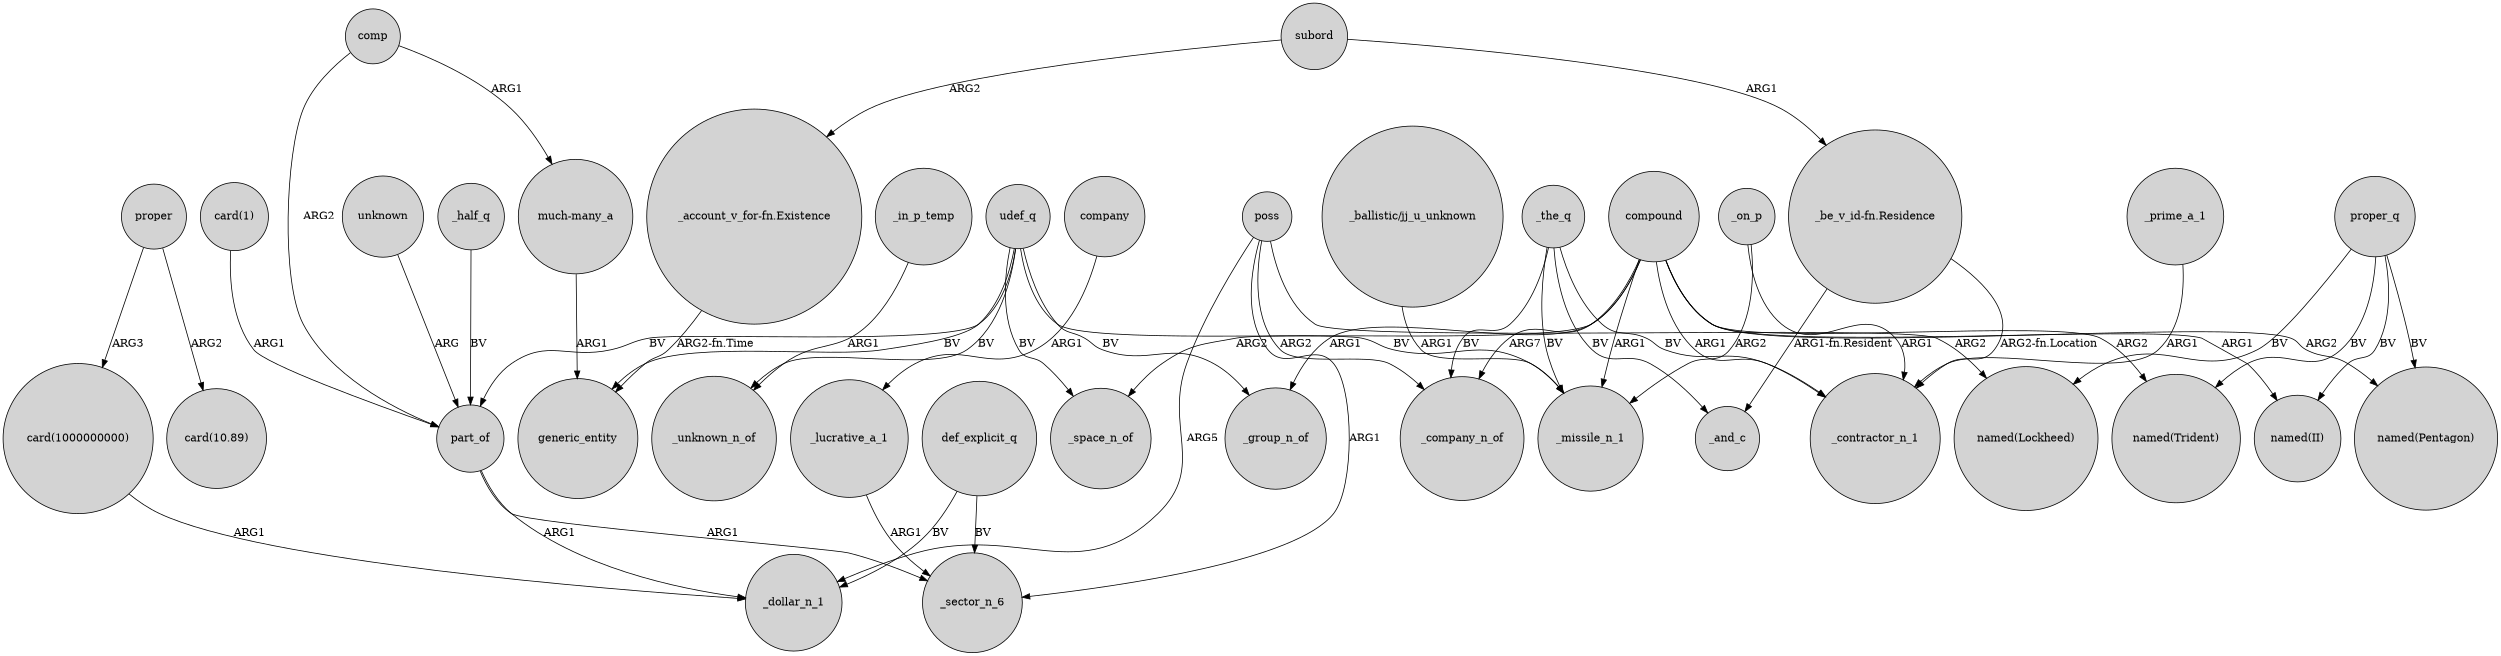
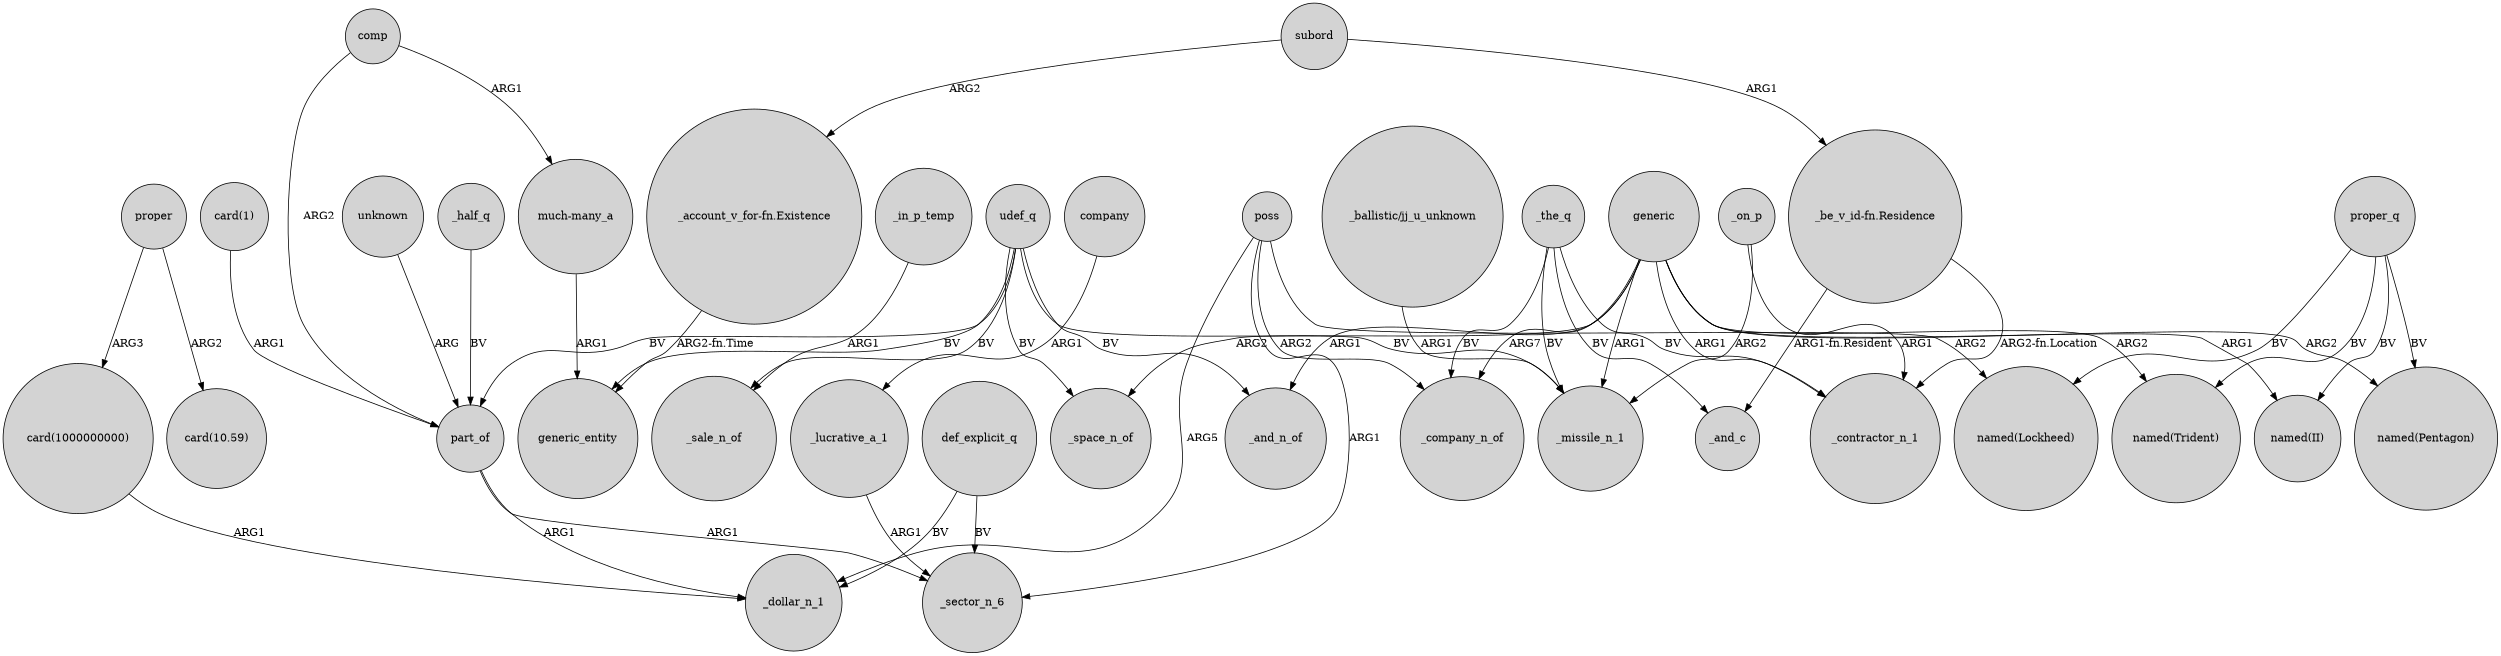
(1654, 217) -> (1654, 217)
(2175, 217) -> none
(217, 439) -> (217, 439)
(714, 439) -> (714, 439)
(1276, 439) -> (1276, 439)
